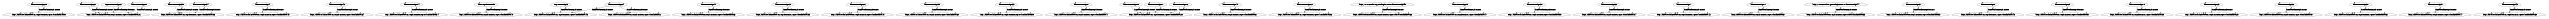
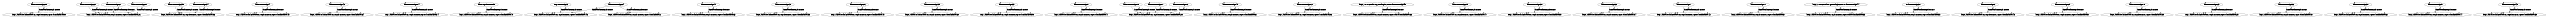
(113, 5) -> (113, 5)
(1913, 5) -> (1913, 5)
